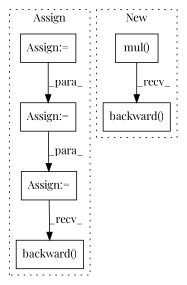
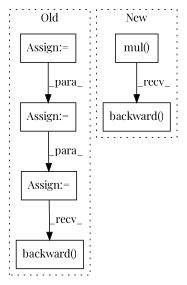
(50, 19) -> (50, 19)
